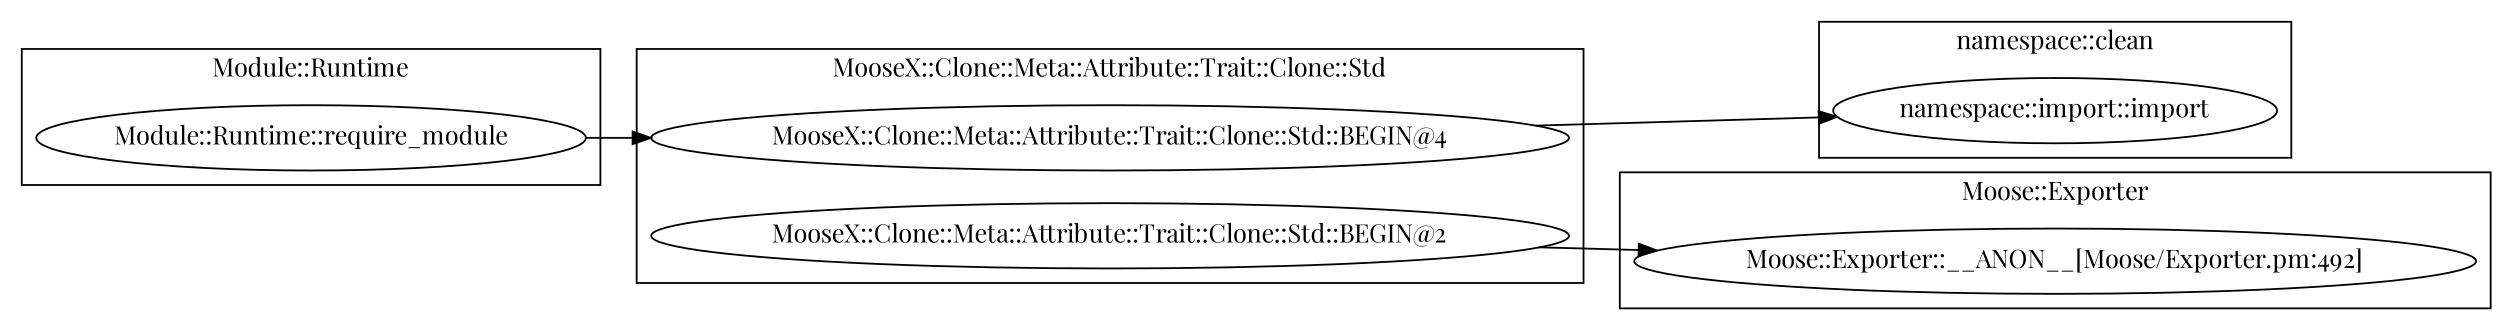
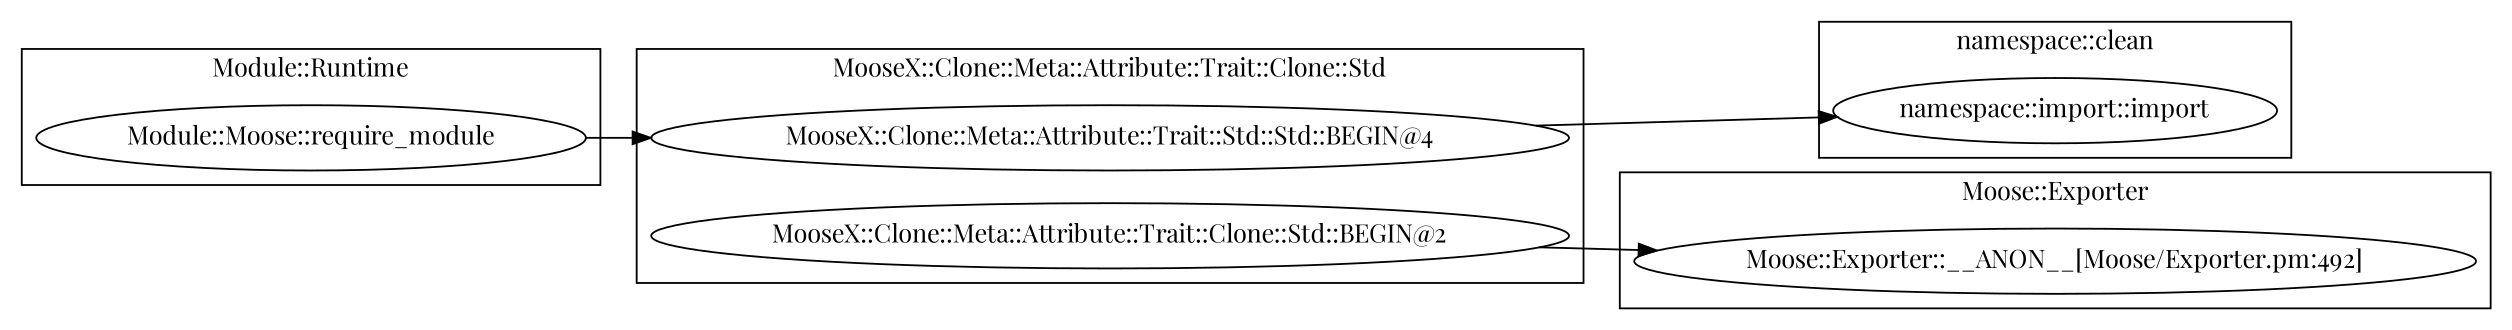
(311, 138) -> (311, 138)
(1110, 138) -> (1110, 138)
